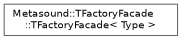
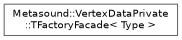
(91, 20) -> (91, 20)
